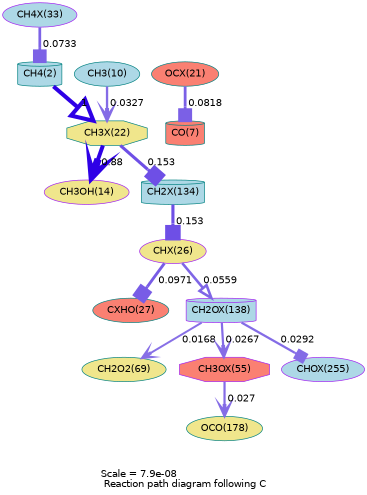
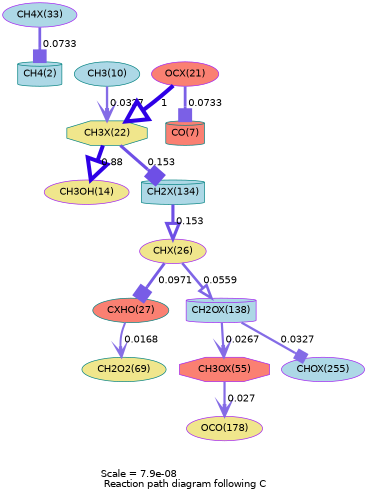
(185, 74) -> (185, 74)
(66, 97) -> (158, 98)
(204, 104) -> (204, 104)
(100, 153) -> (100, 153)
(173, 214) -> (173, 214)
(176, 338) -> (121, 335)
(296, 340) -> (296, 340)
(225, 429) -> (225, 429)
